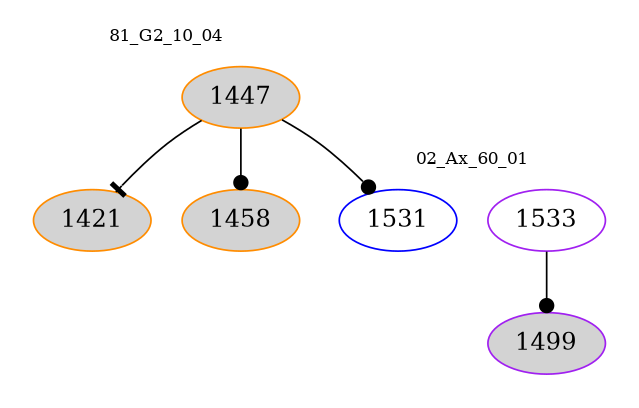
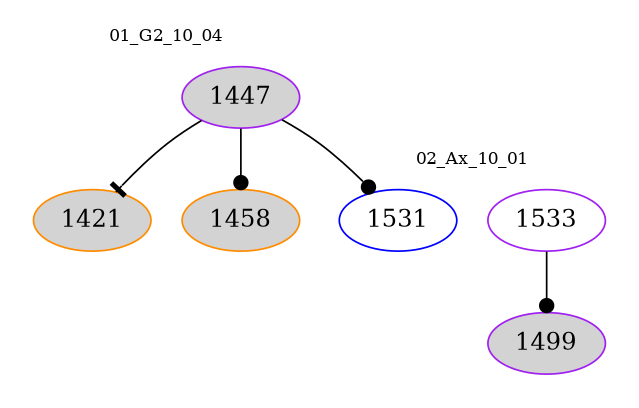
(167, 37) -> (167, 37)
(241, 97) -> (241, 97)
(472, 160) -> (472, 160)
